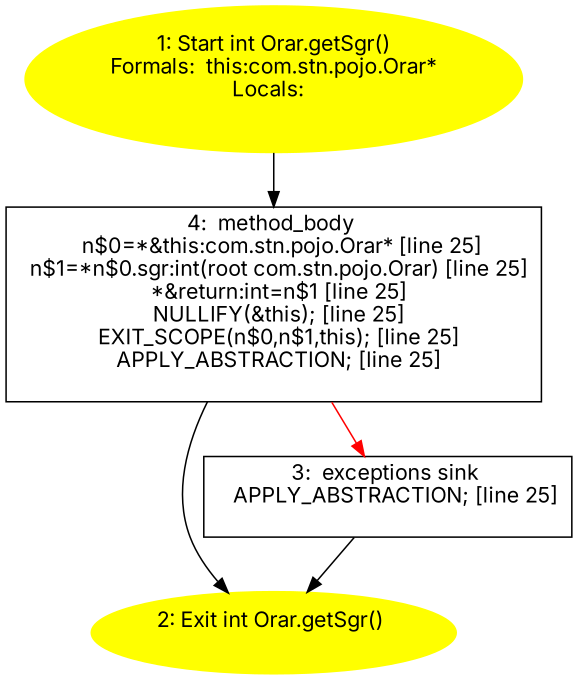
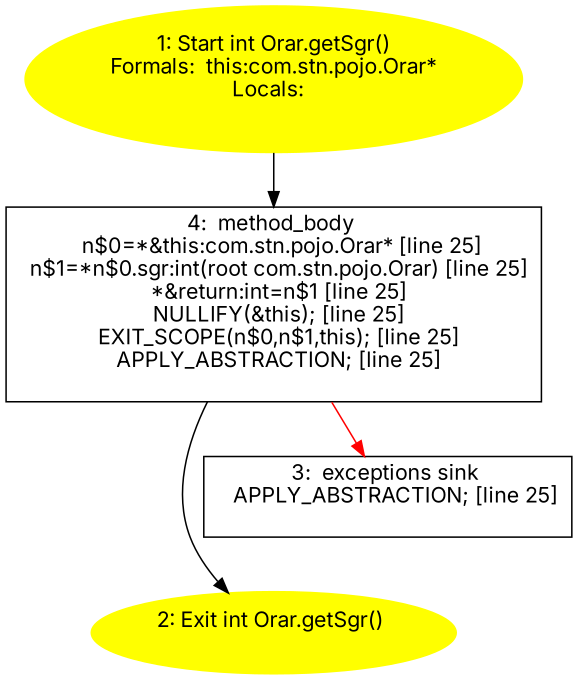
(336, 559) -> none
